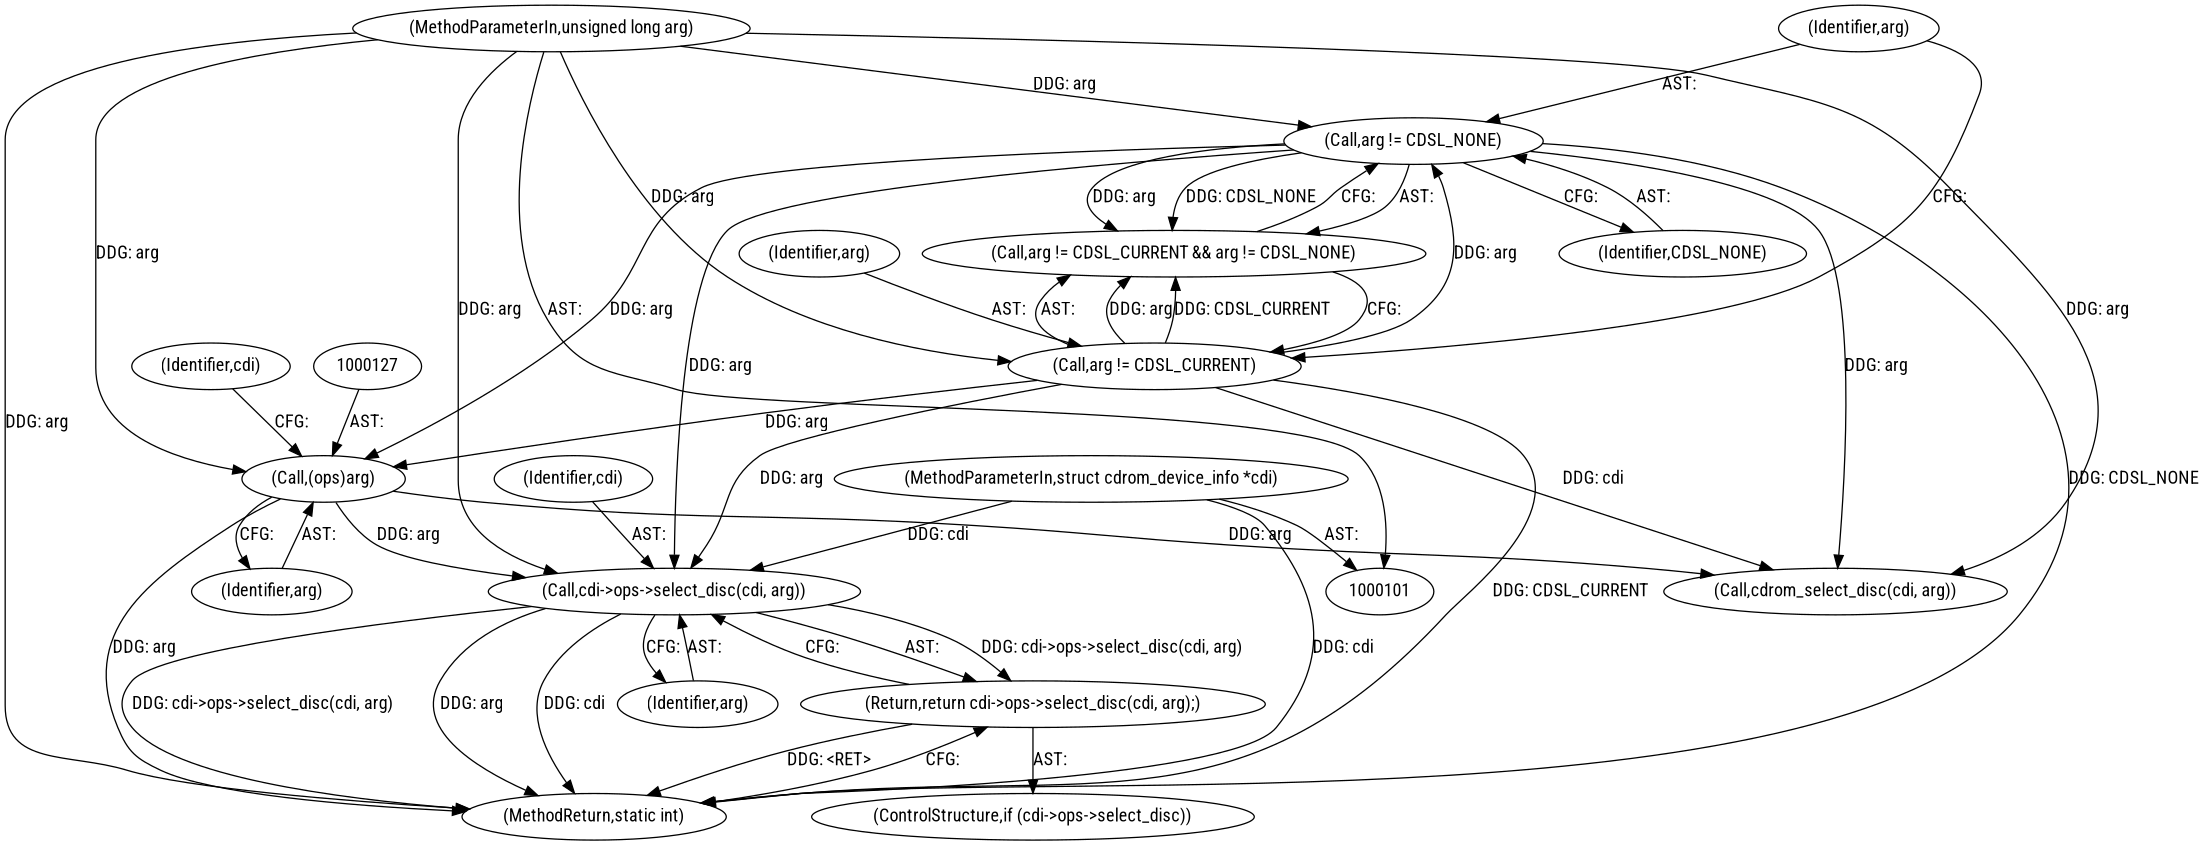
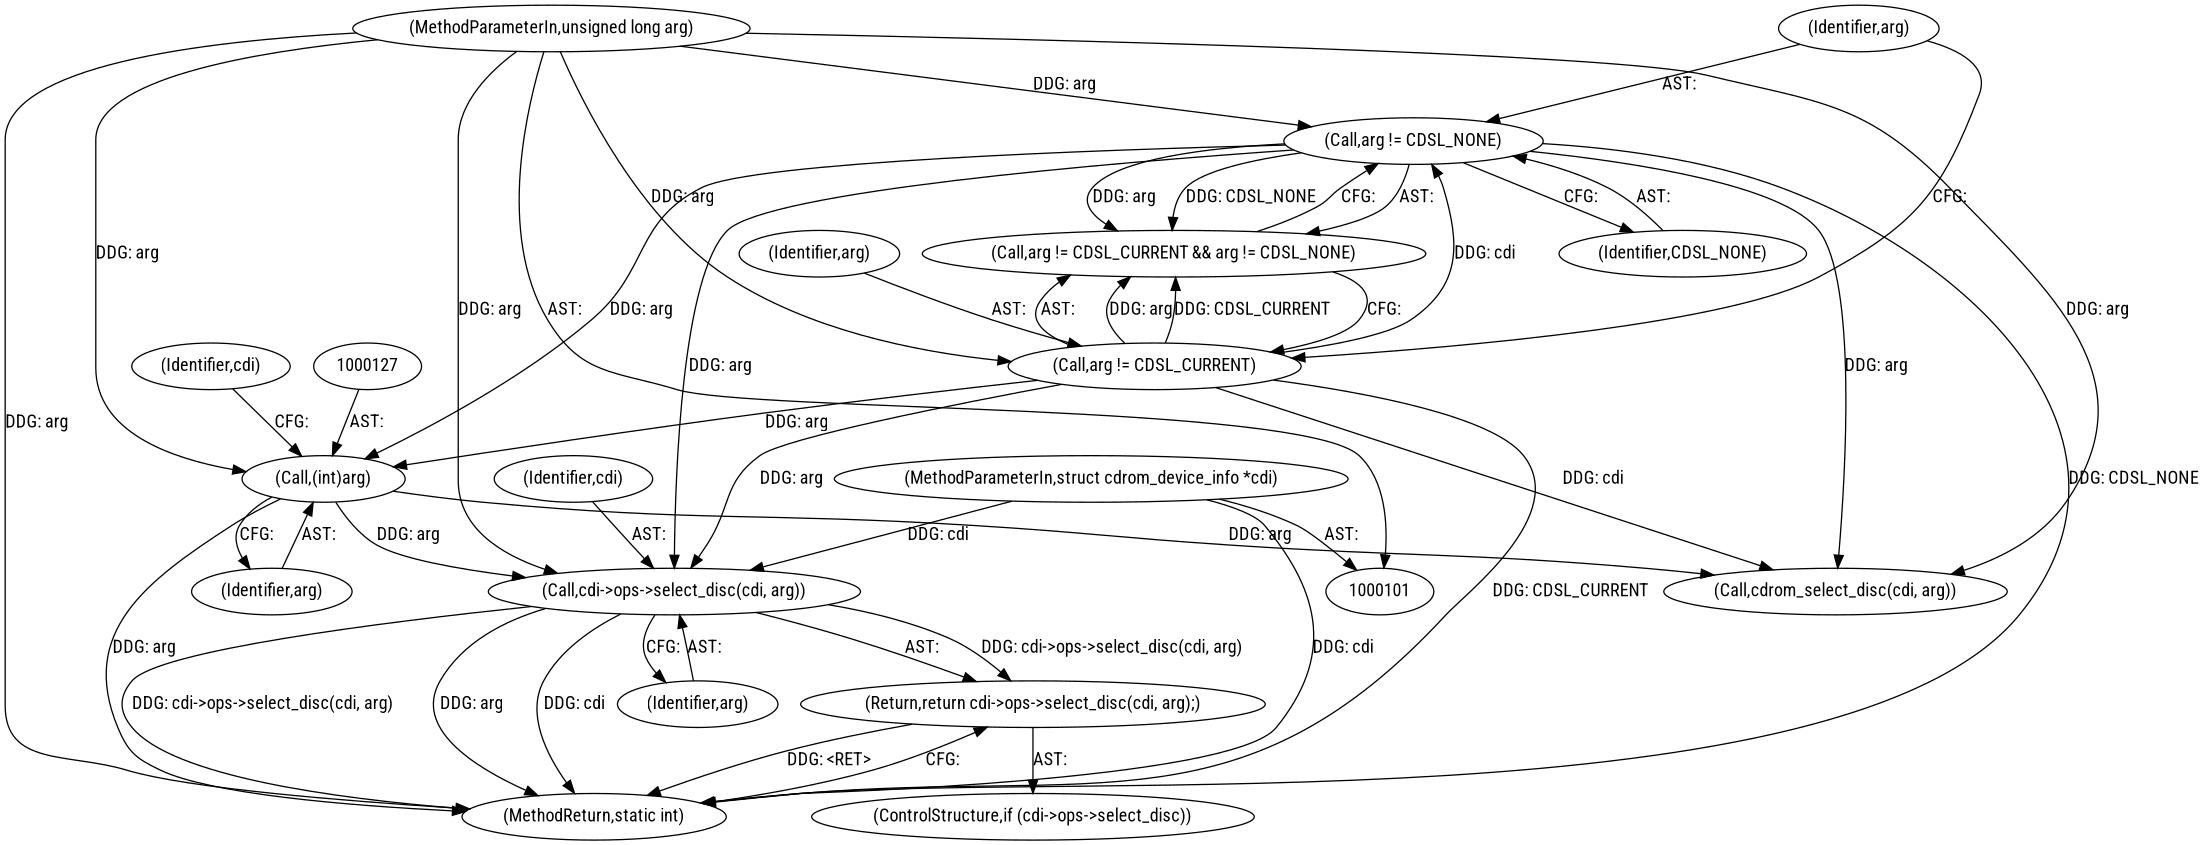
(1485, 254) -> (1485, 254)
(324, 479) -> (324, 479)
(813, 660) -> none
